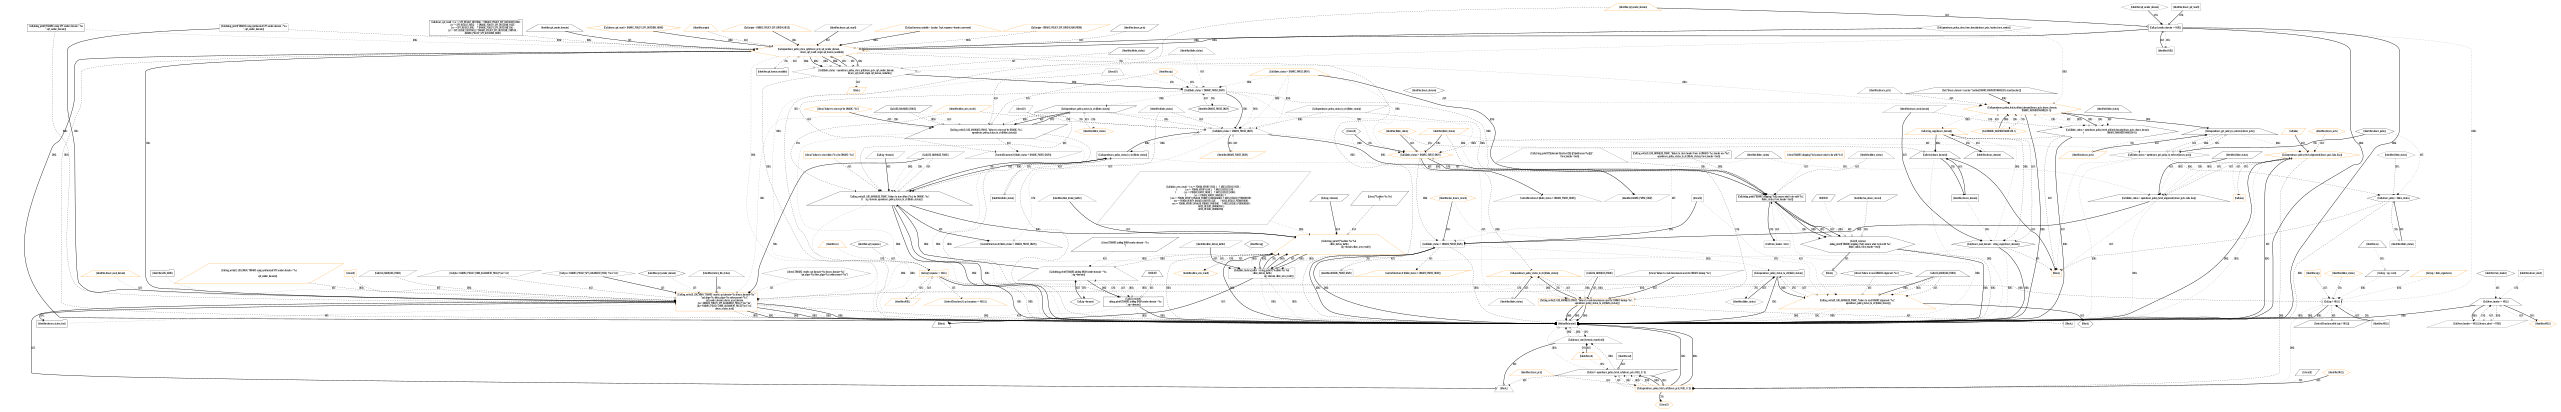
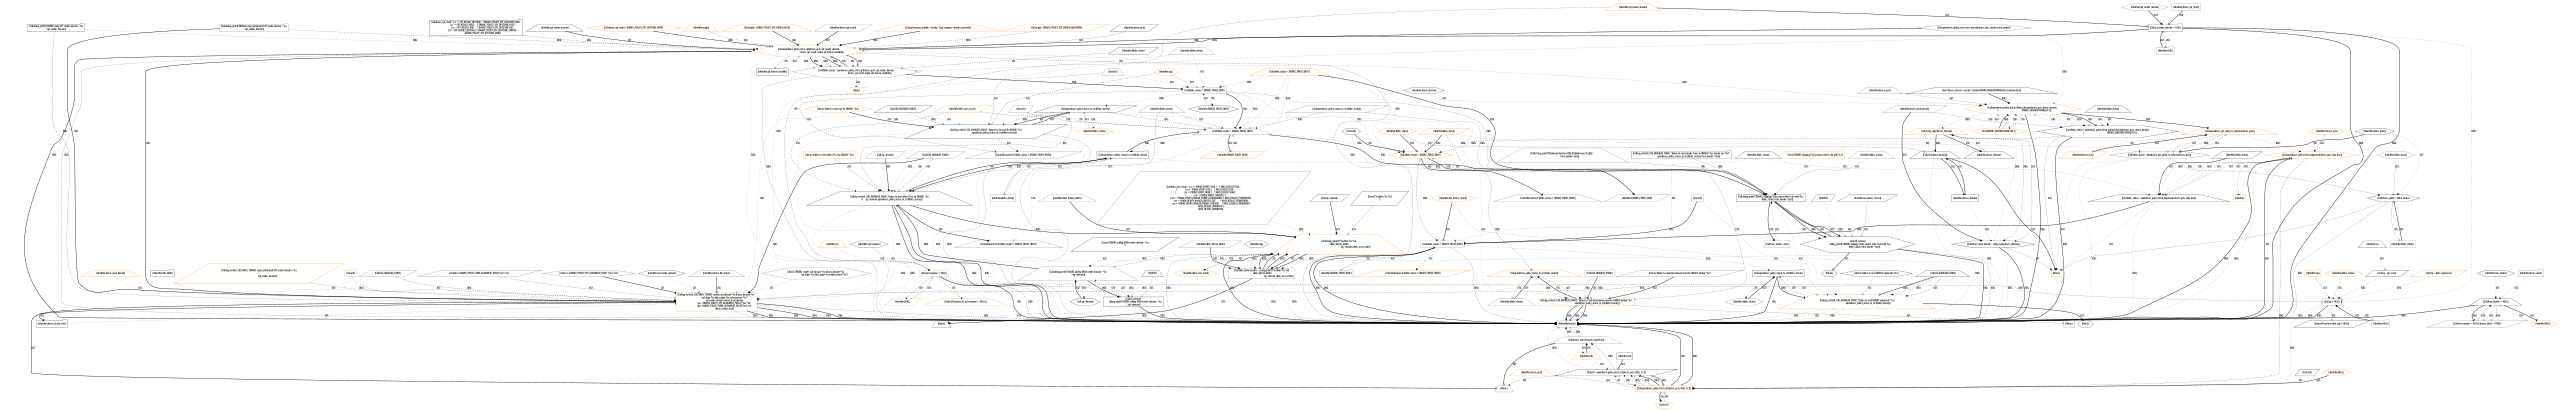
(2230, 131) -> (2230, 131)
(2293, 131) -> none
(1582, 330) -> none
none -> (1665, 397)
